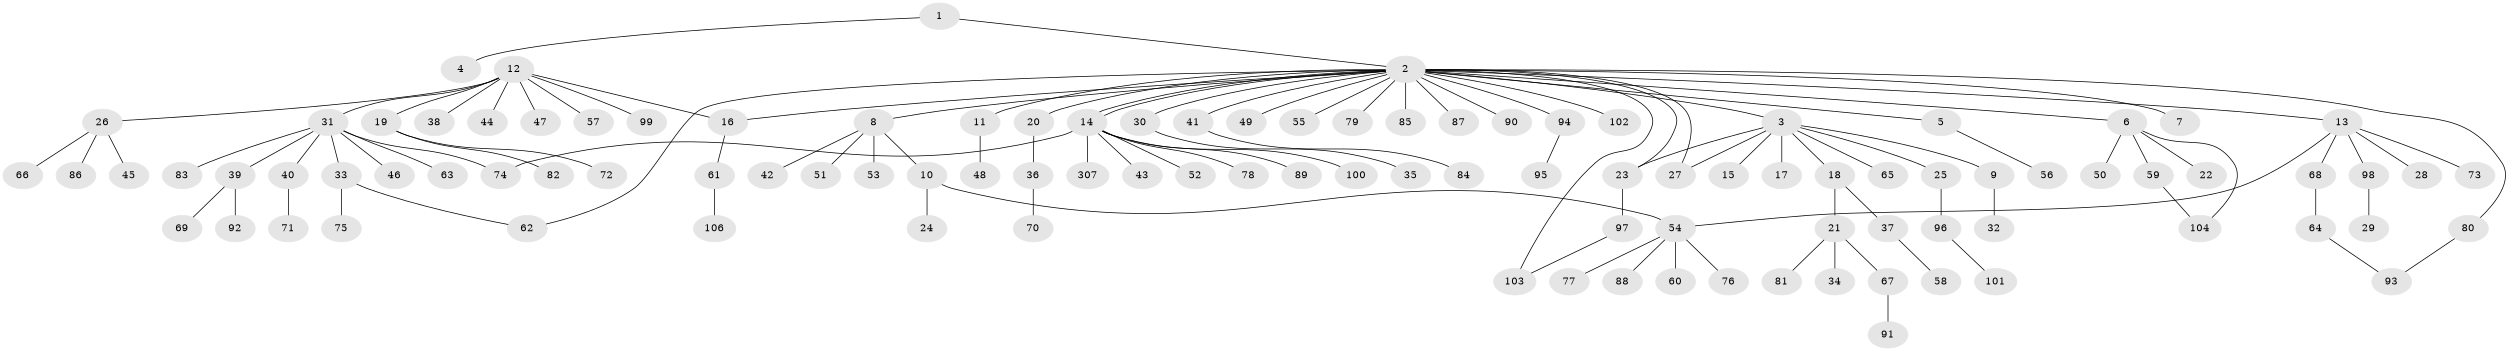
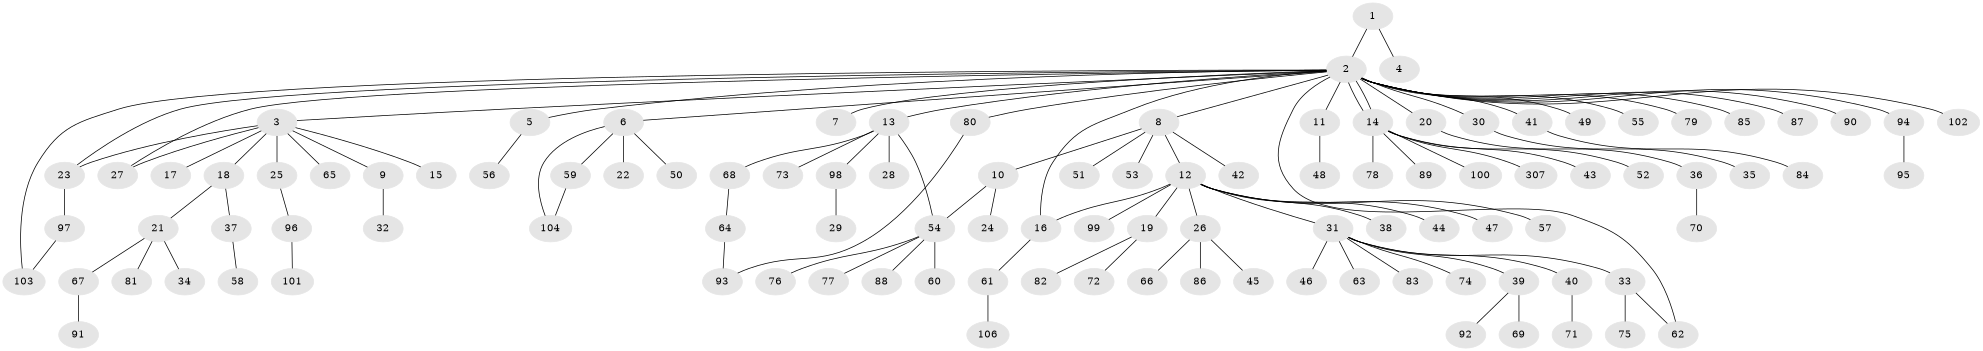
(794, 149) -> none
none -> (1172, 149)
